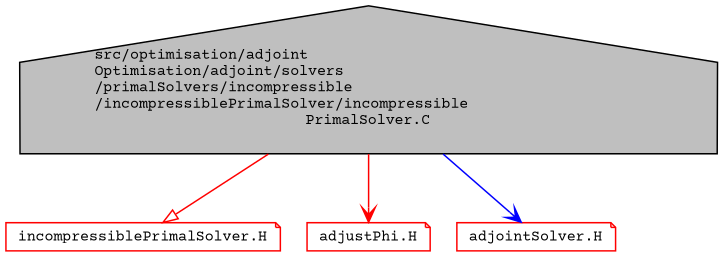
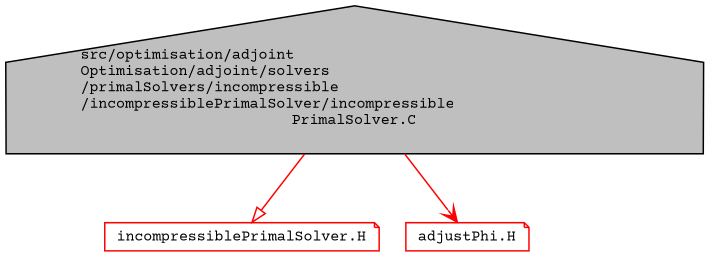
(536, 237) -> none
